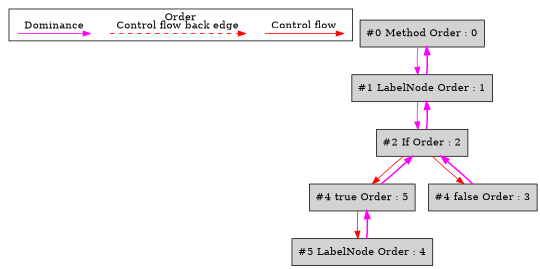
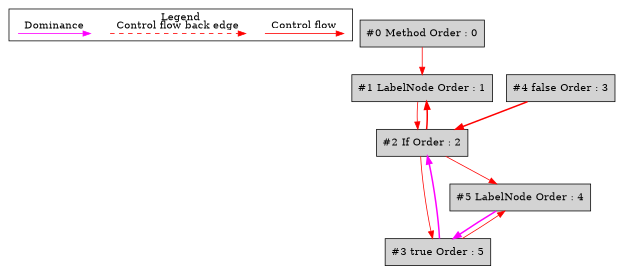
(181, 18) -> (181, 18)
(417, 57) -> (422, 57)
(427, 65) -> none
(417, 112) -> (417, 112)
(427, 119) -> (427, 119)
(445, 168) -> (468, 168)
(460, 172) -> (495, 114)
(362, 197) -> (438, 252)
